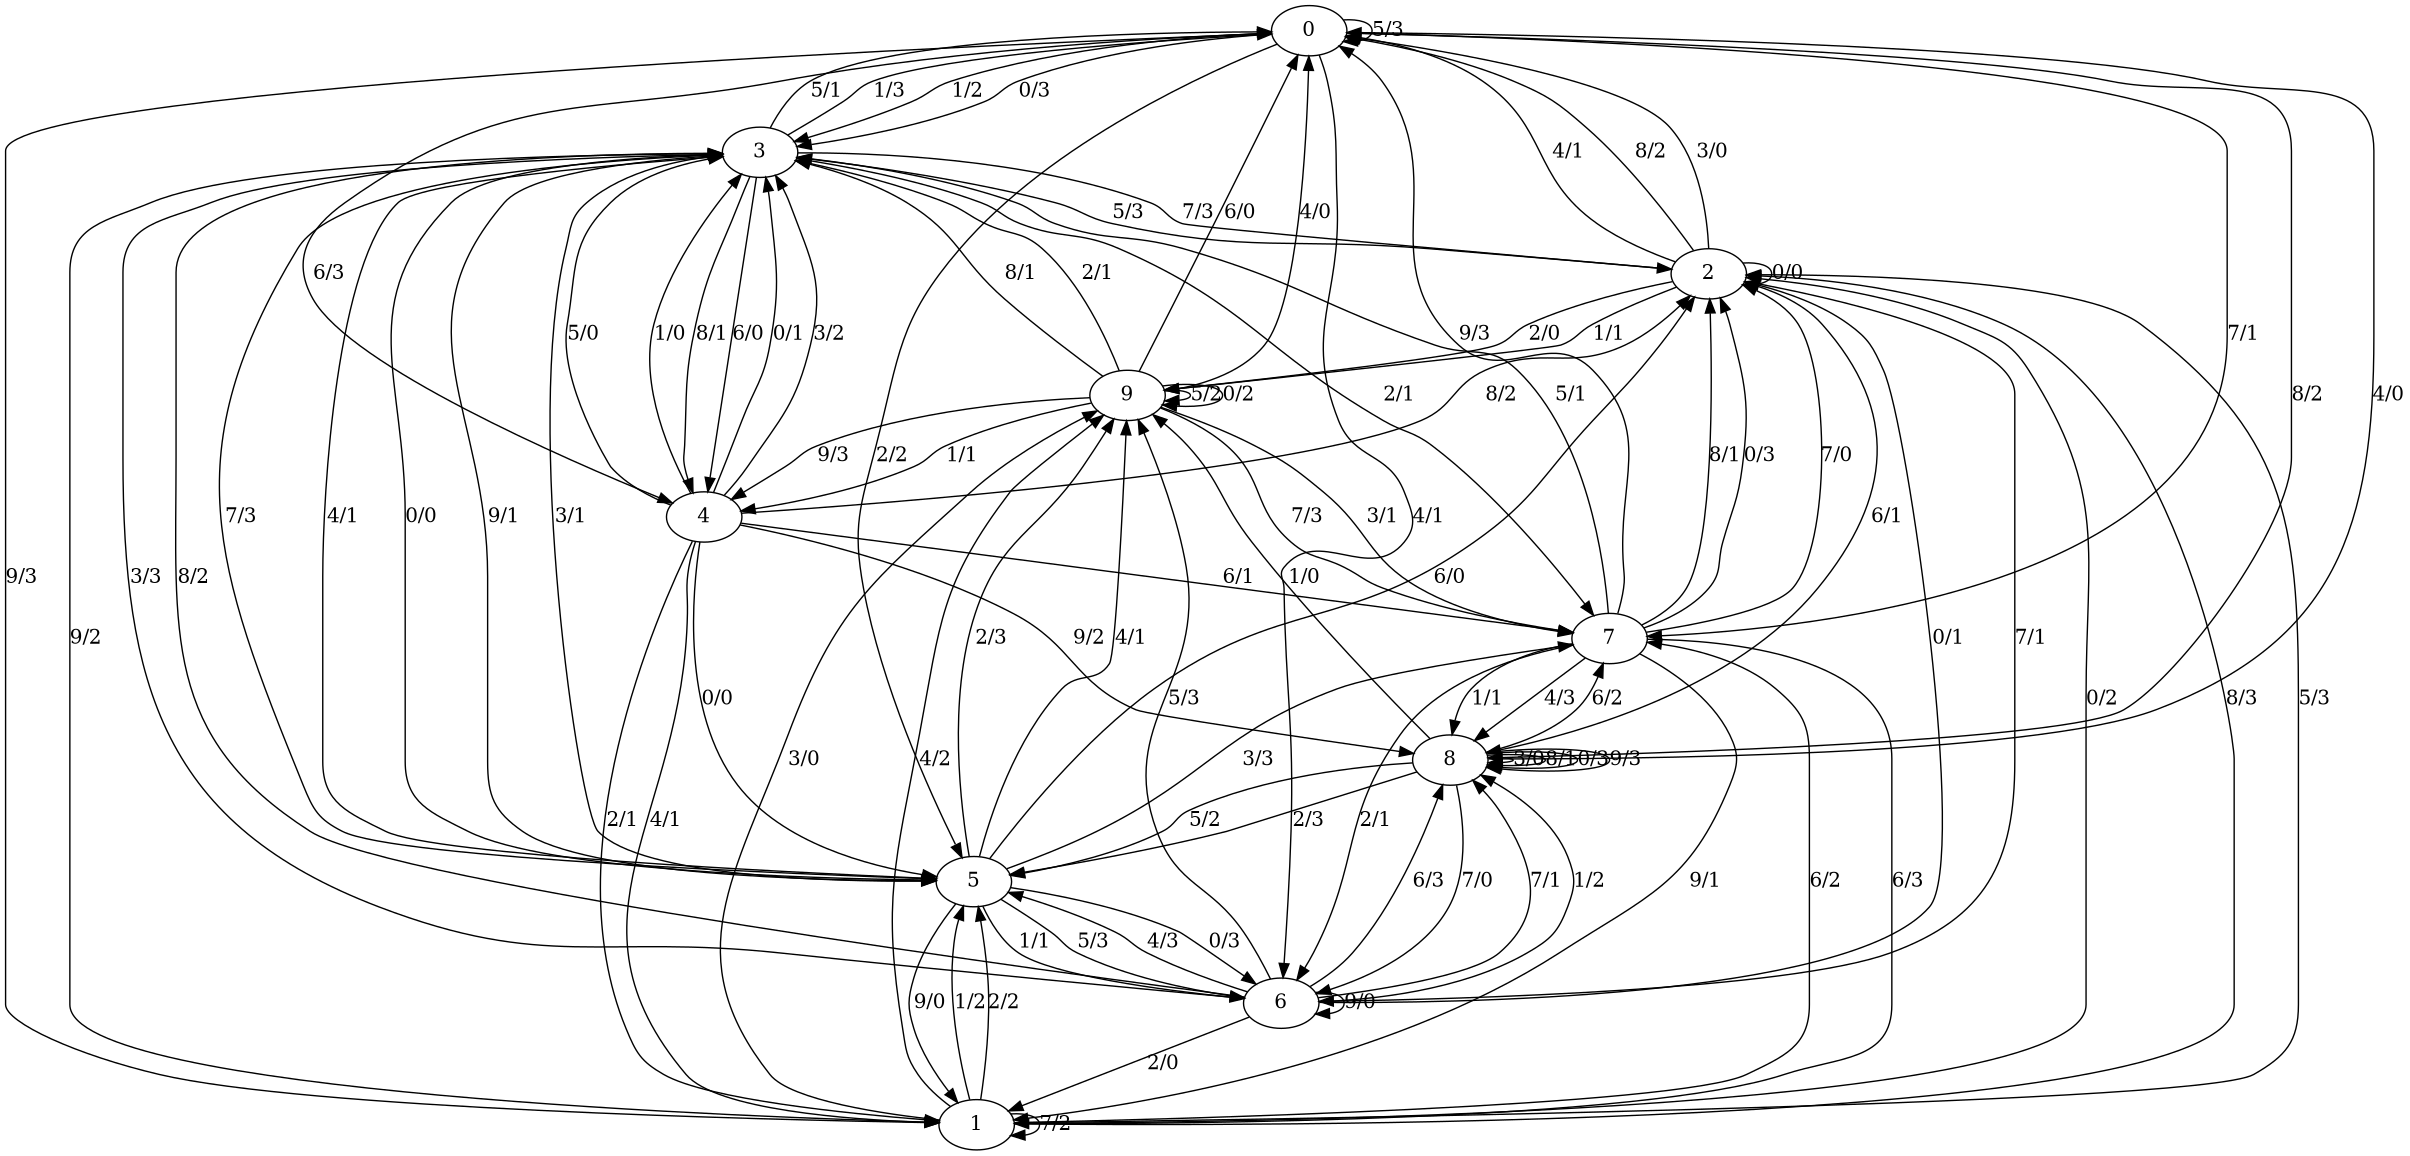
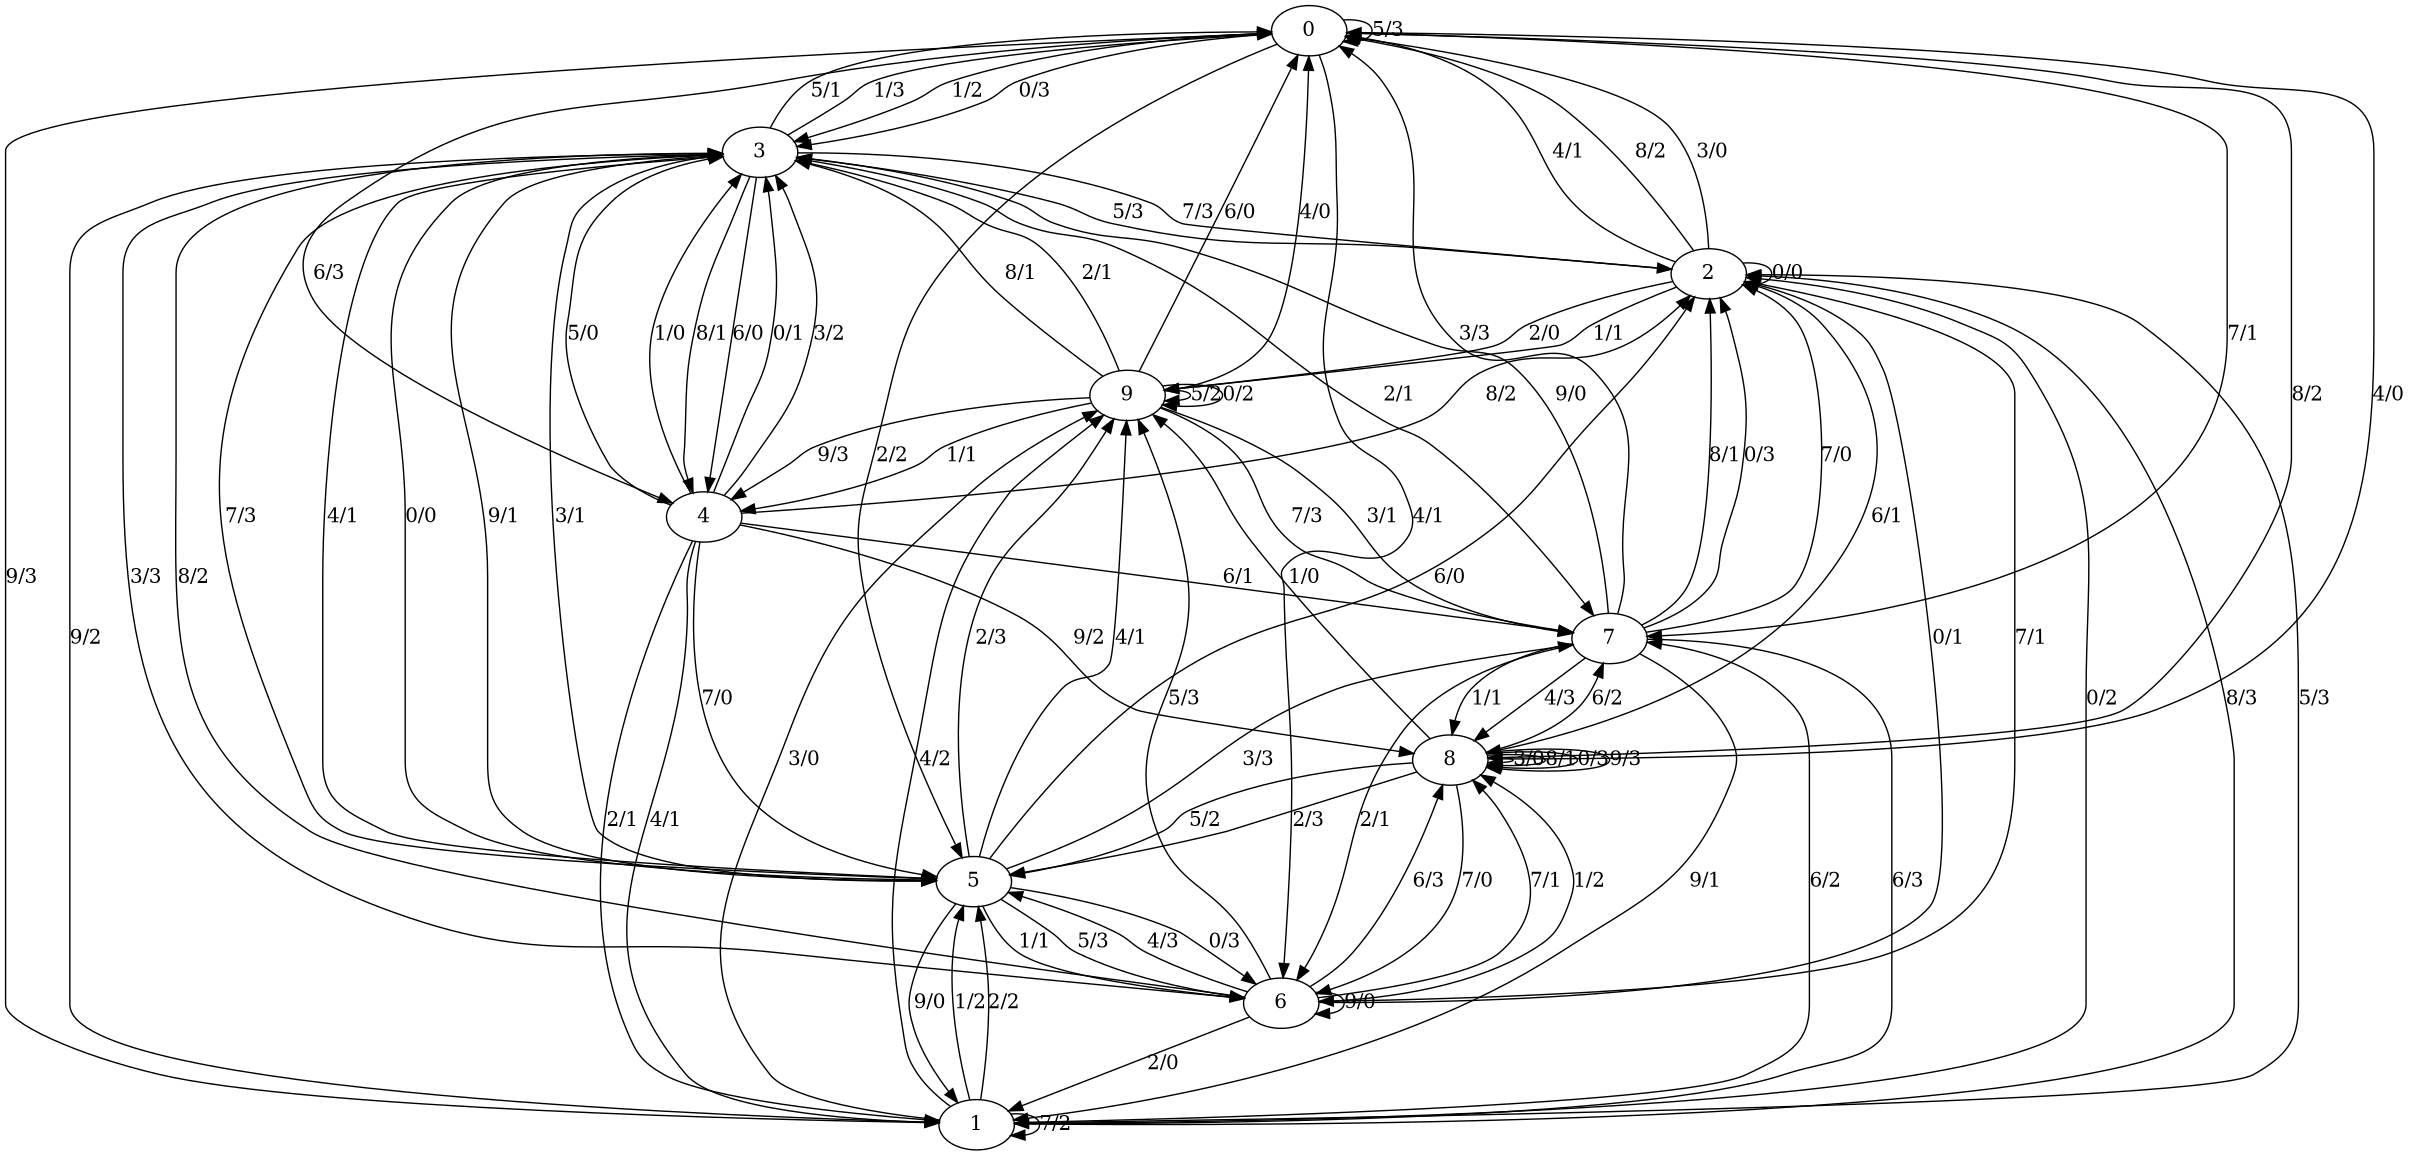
(1475, 335) -> (1475, 335)
(1571, 395) -> (1571, 395)
(717, 699) -> (717, 699)
